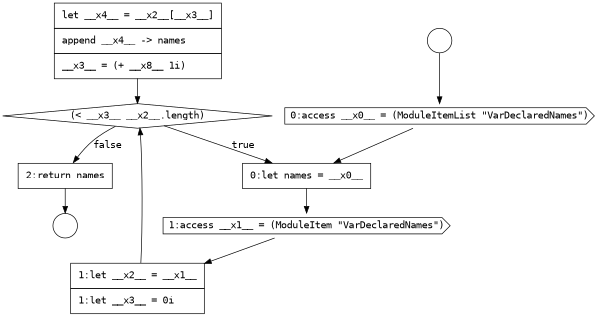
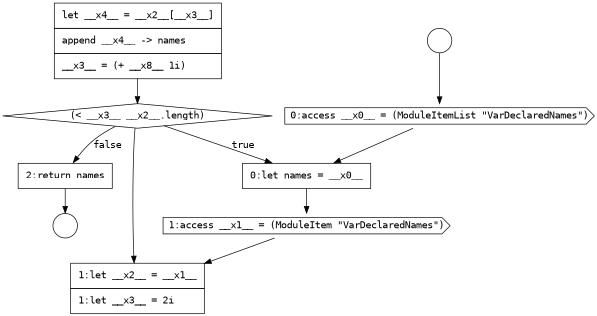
(142, 199) -> (133, 192)
(126, 301) -> (126, 301)
